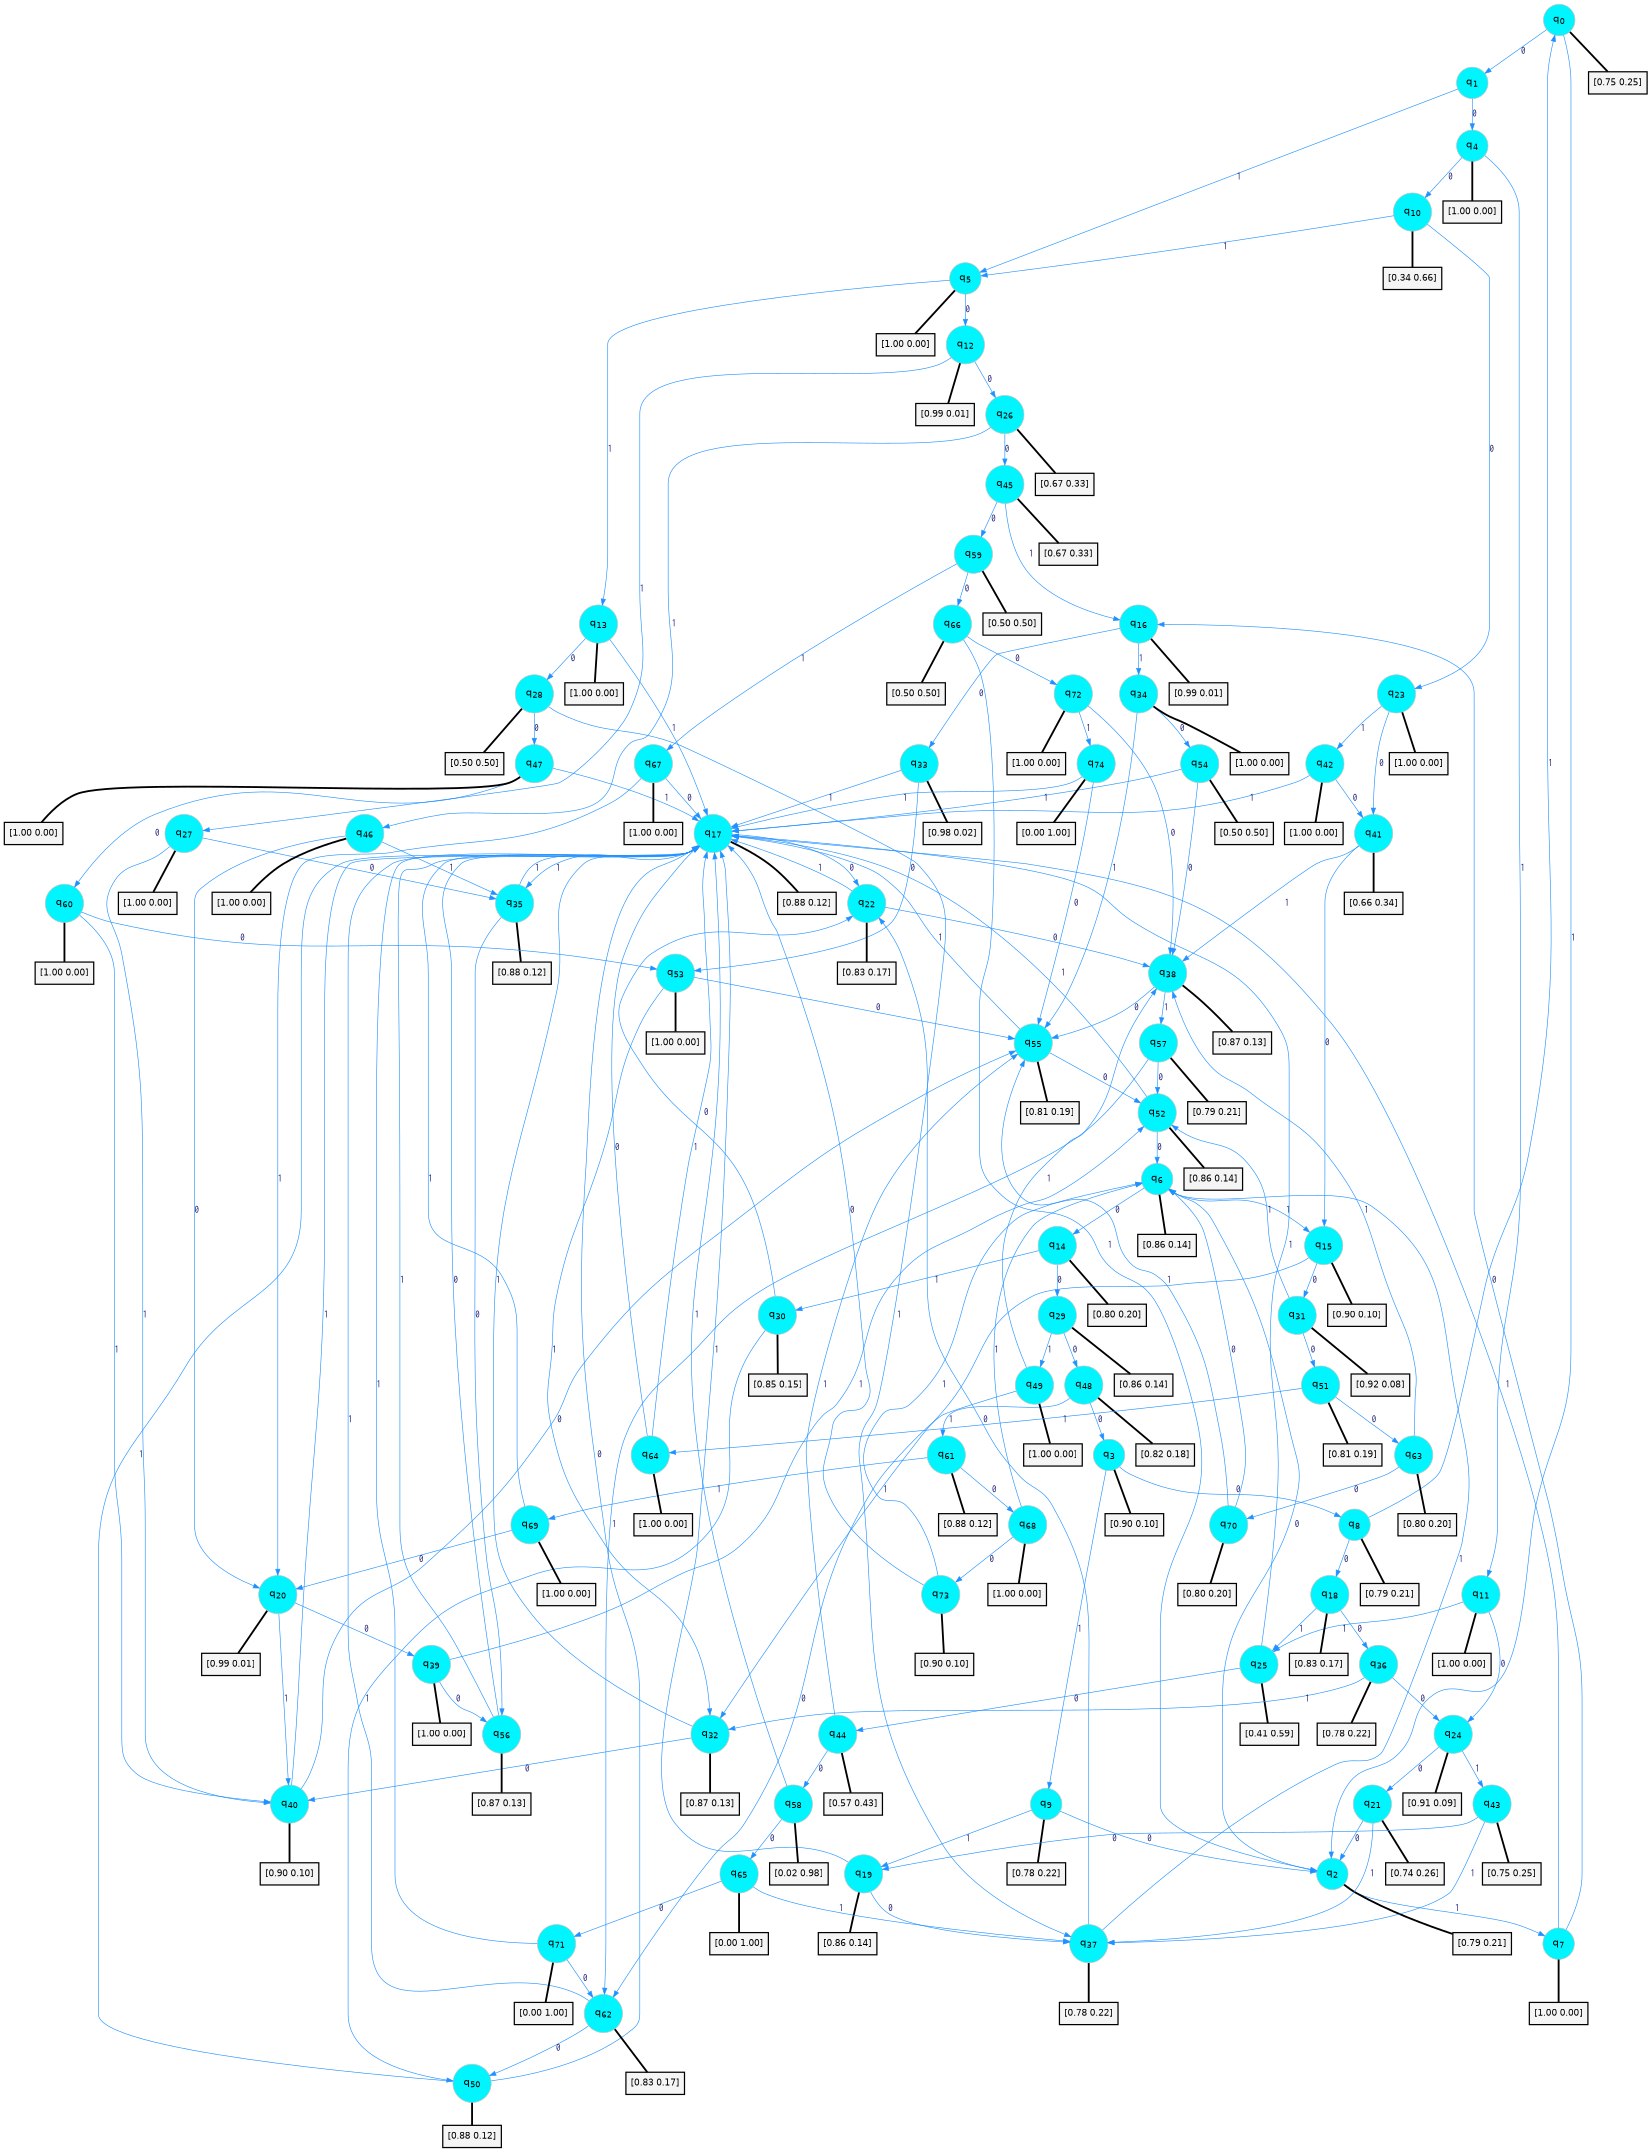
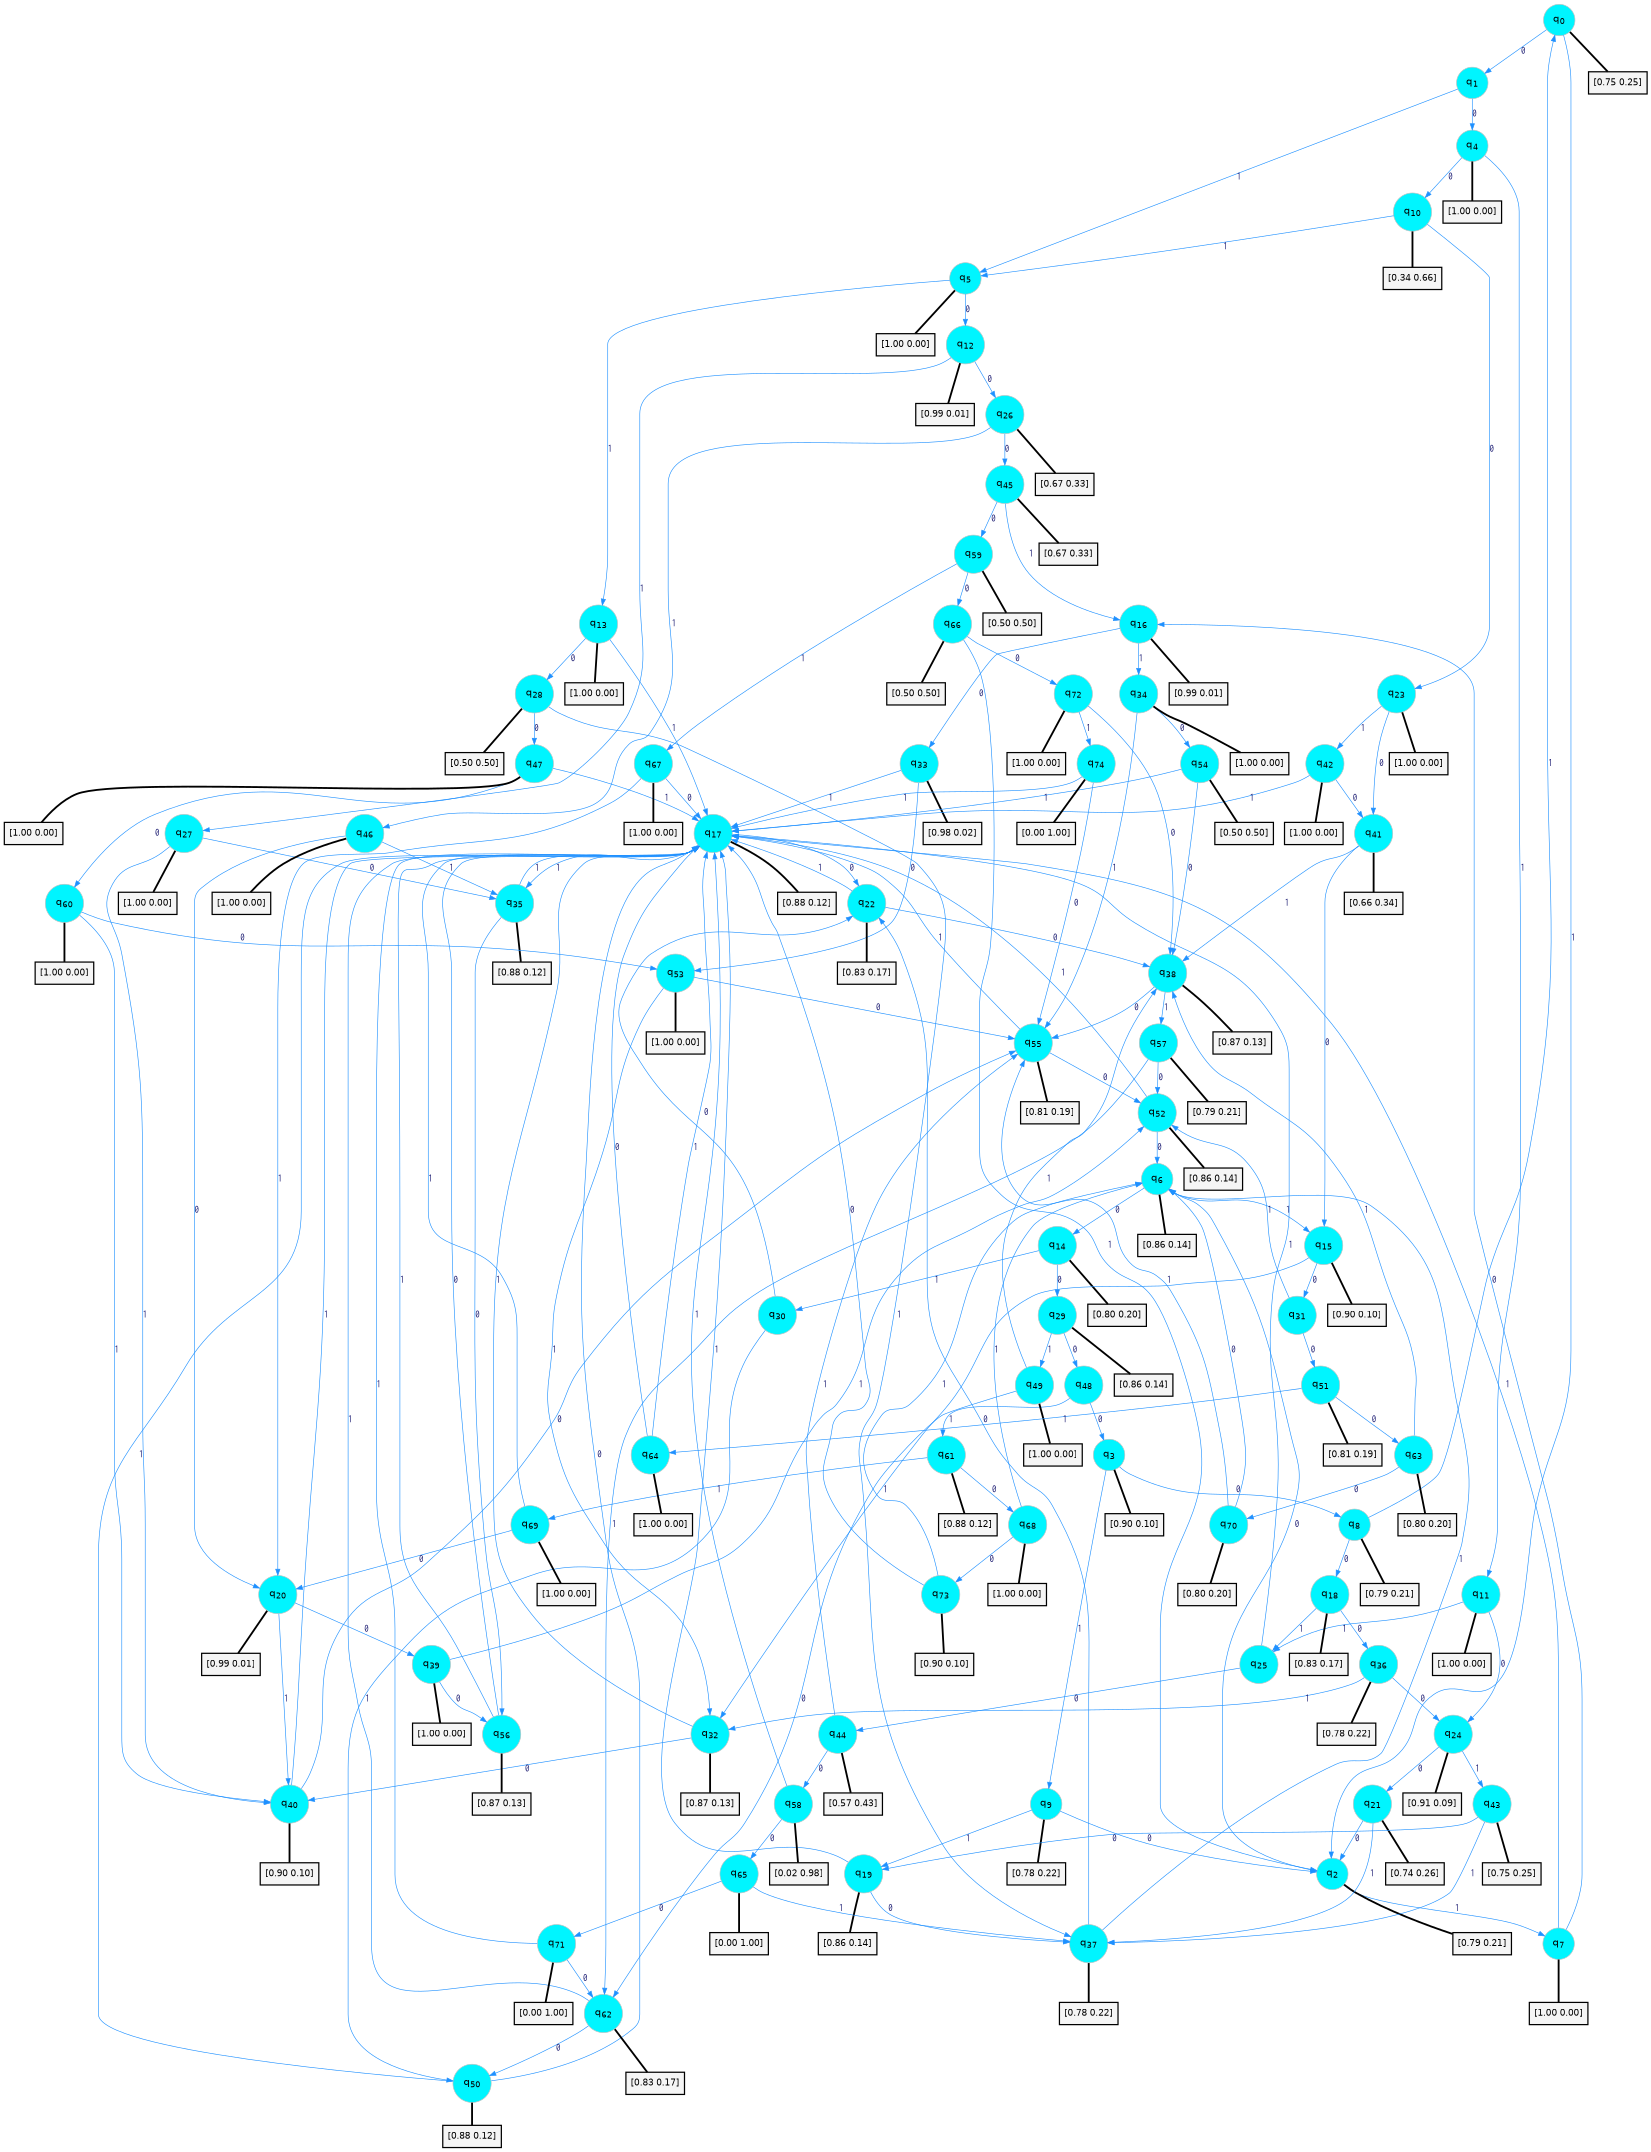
(778, 1385) -> none
(1380, 1385) -> none
(1165, 1455) -> none
(1269, 1734) -> none
